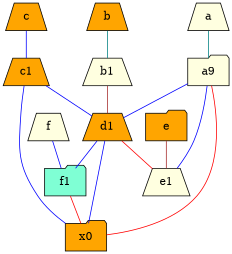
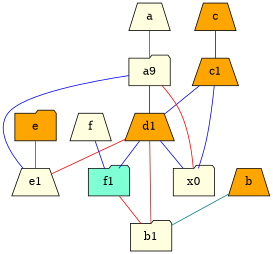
(208, 44) -> (150, 44)
(107, 72) -> (151, 237)
(76, 210) -> (130, 210)
(86, 237) -> (194, 182)
